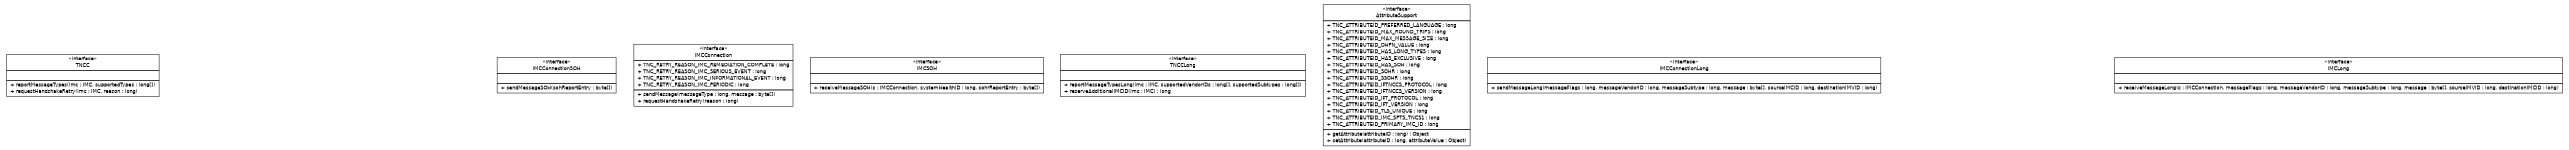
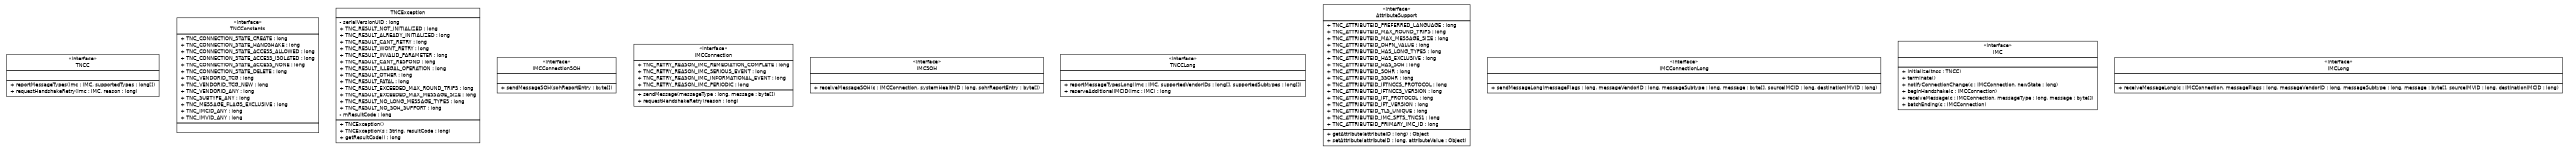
none -> (248, 75)
none -> (408, 75)
none -> (1998, 75)
